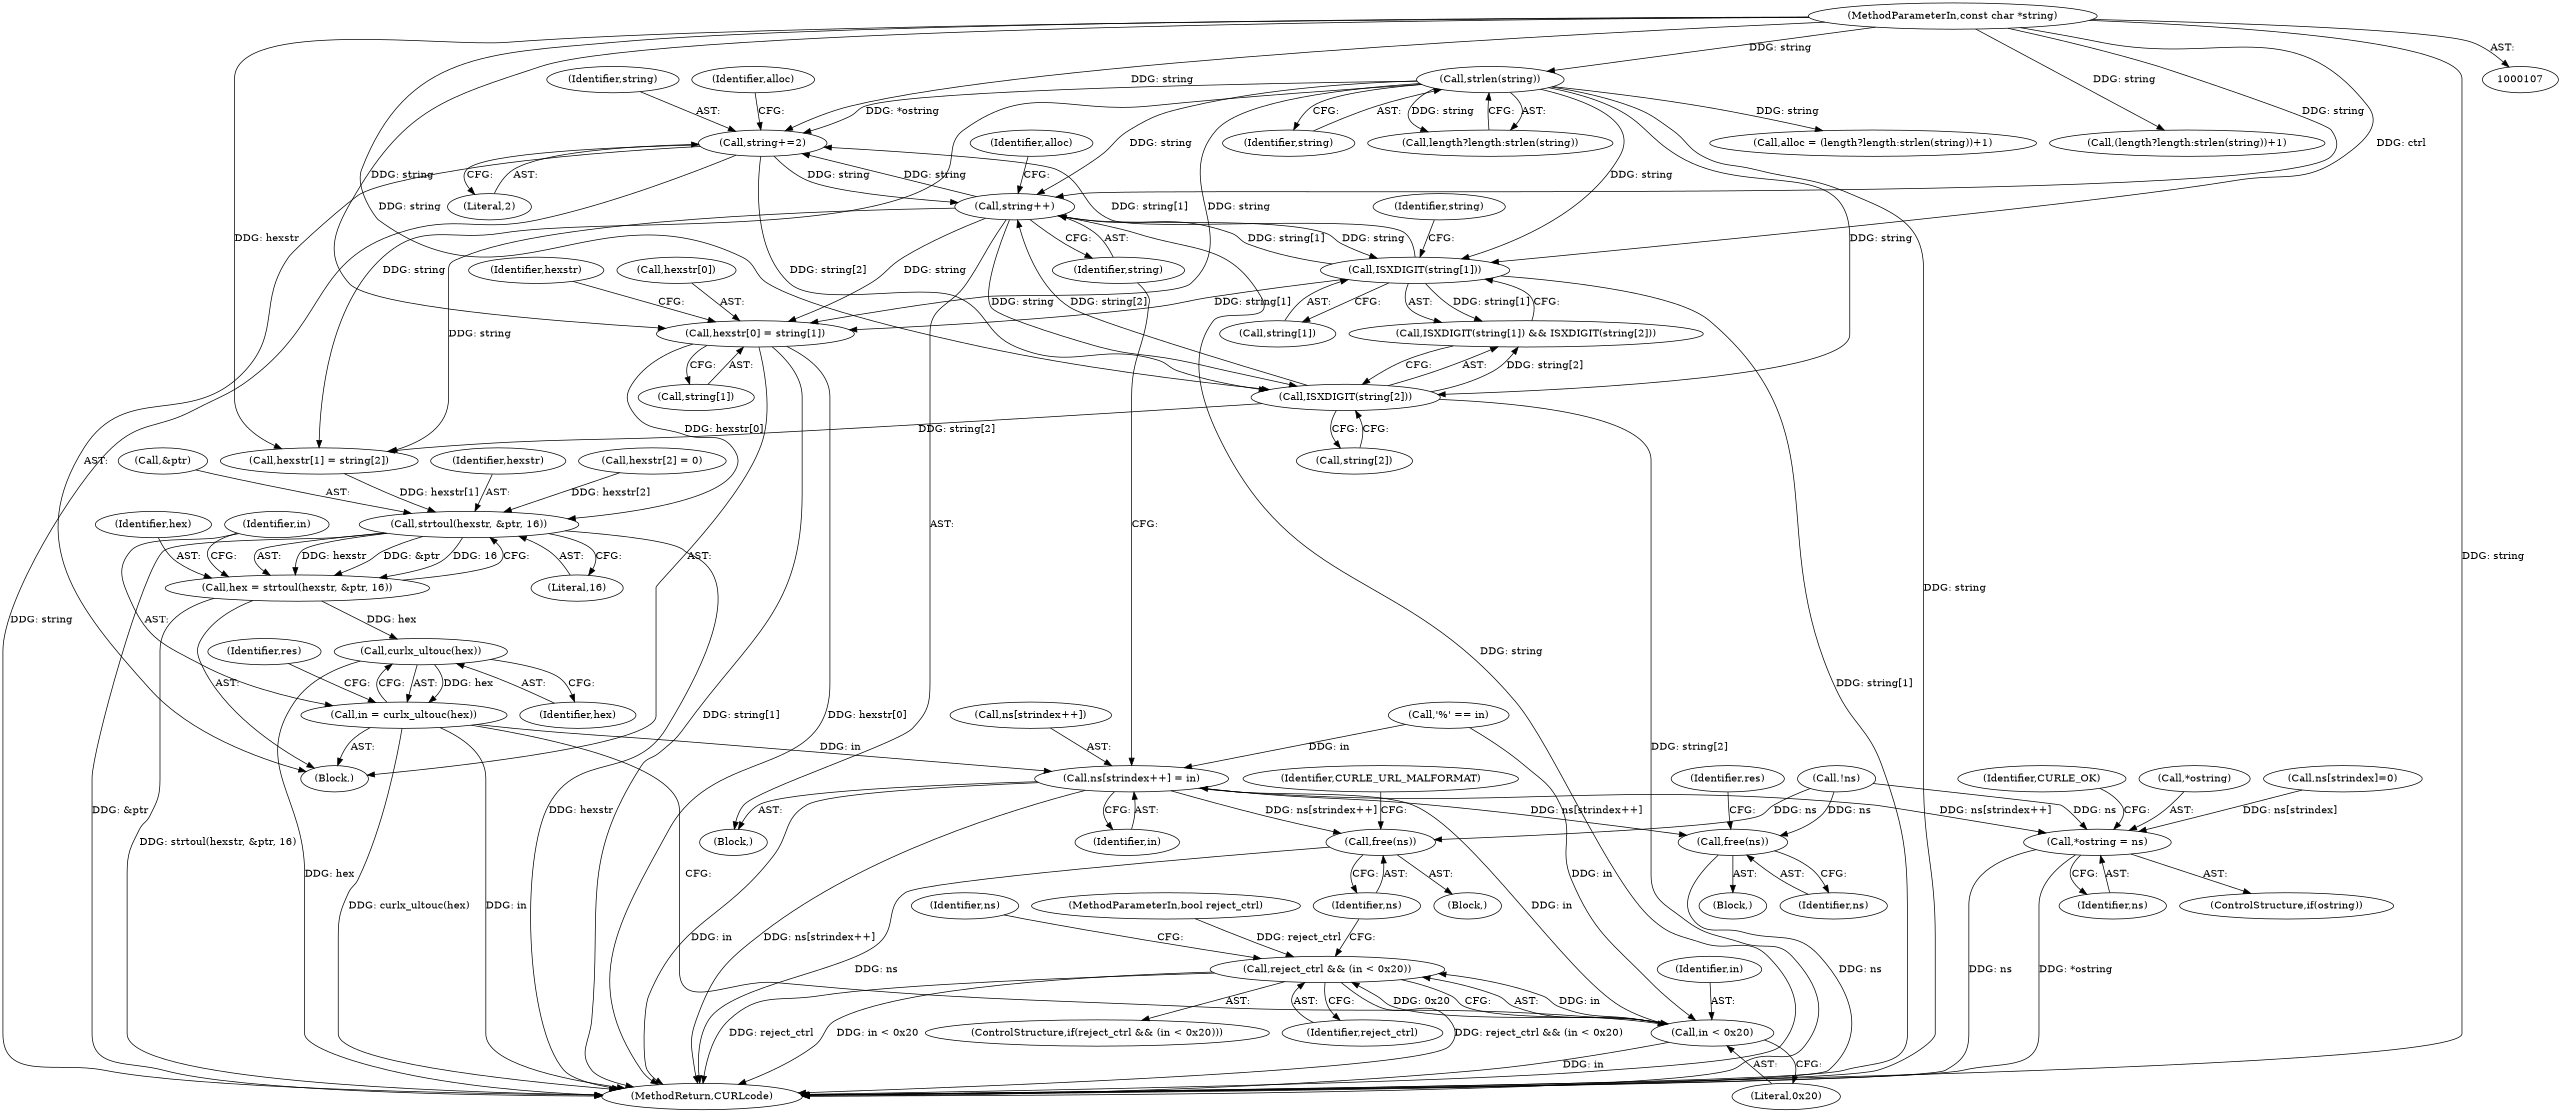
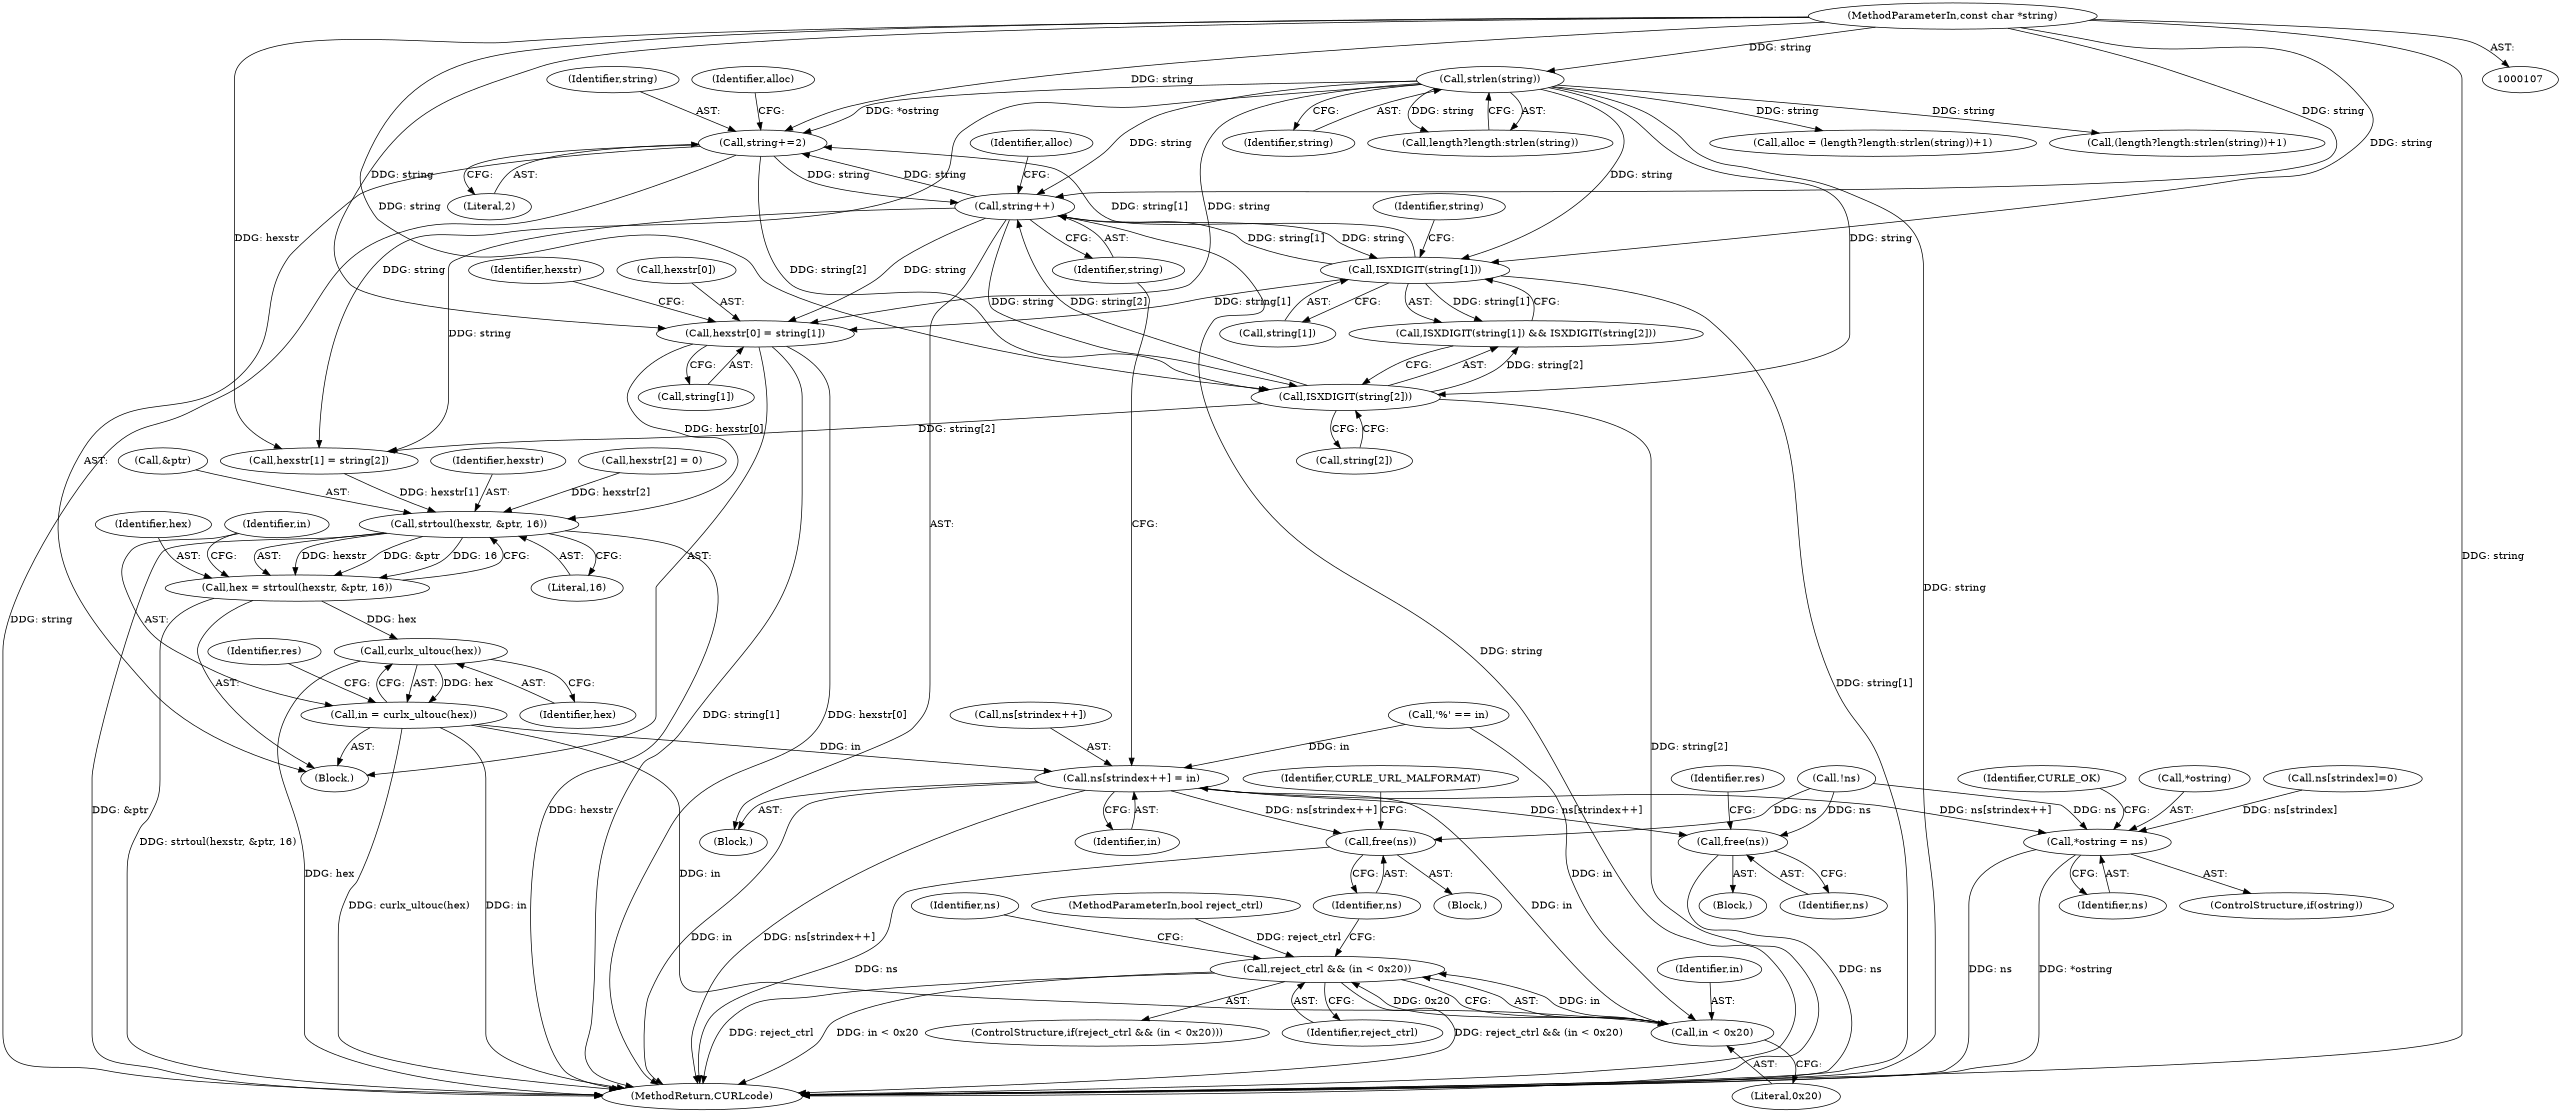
(2067, 78) -> (1825, 106)
(2401, 143) -> (2401, 143)
(700, 874) -> (700, 874)
(1413, 1076) -> none
